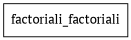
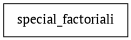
(66, 20) -> (66, 20)
